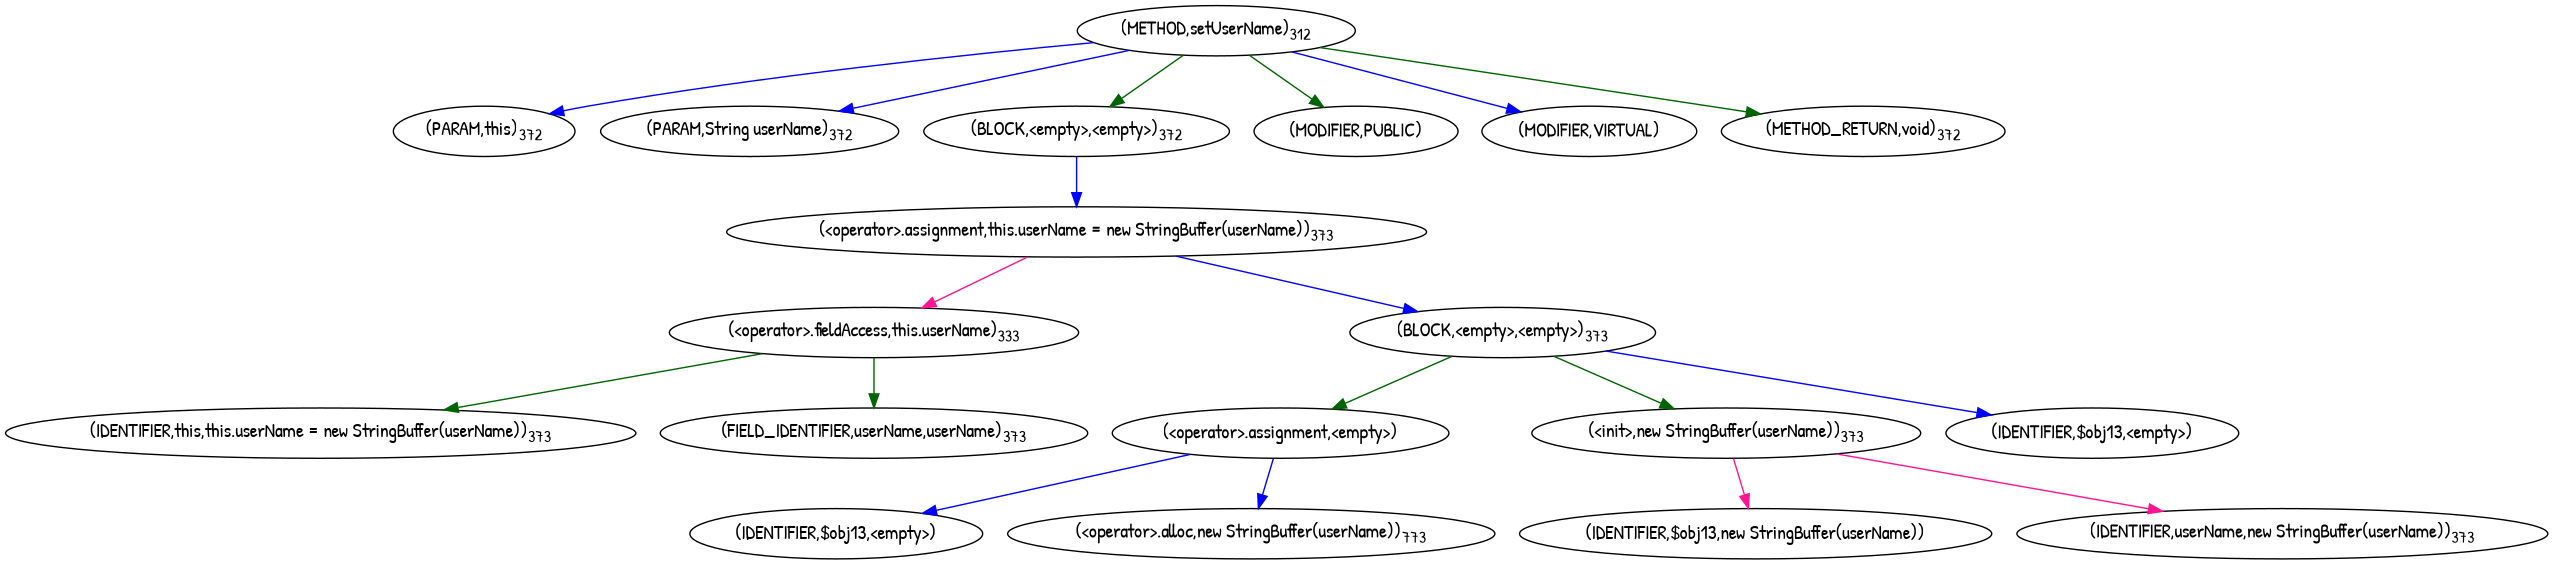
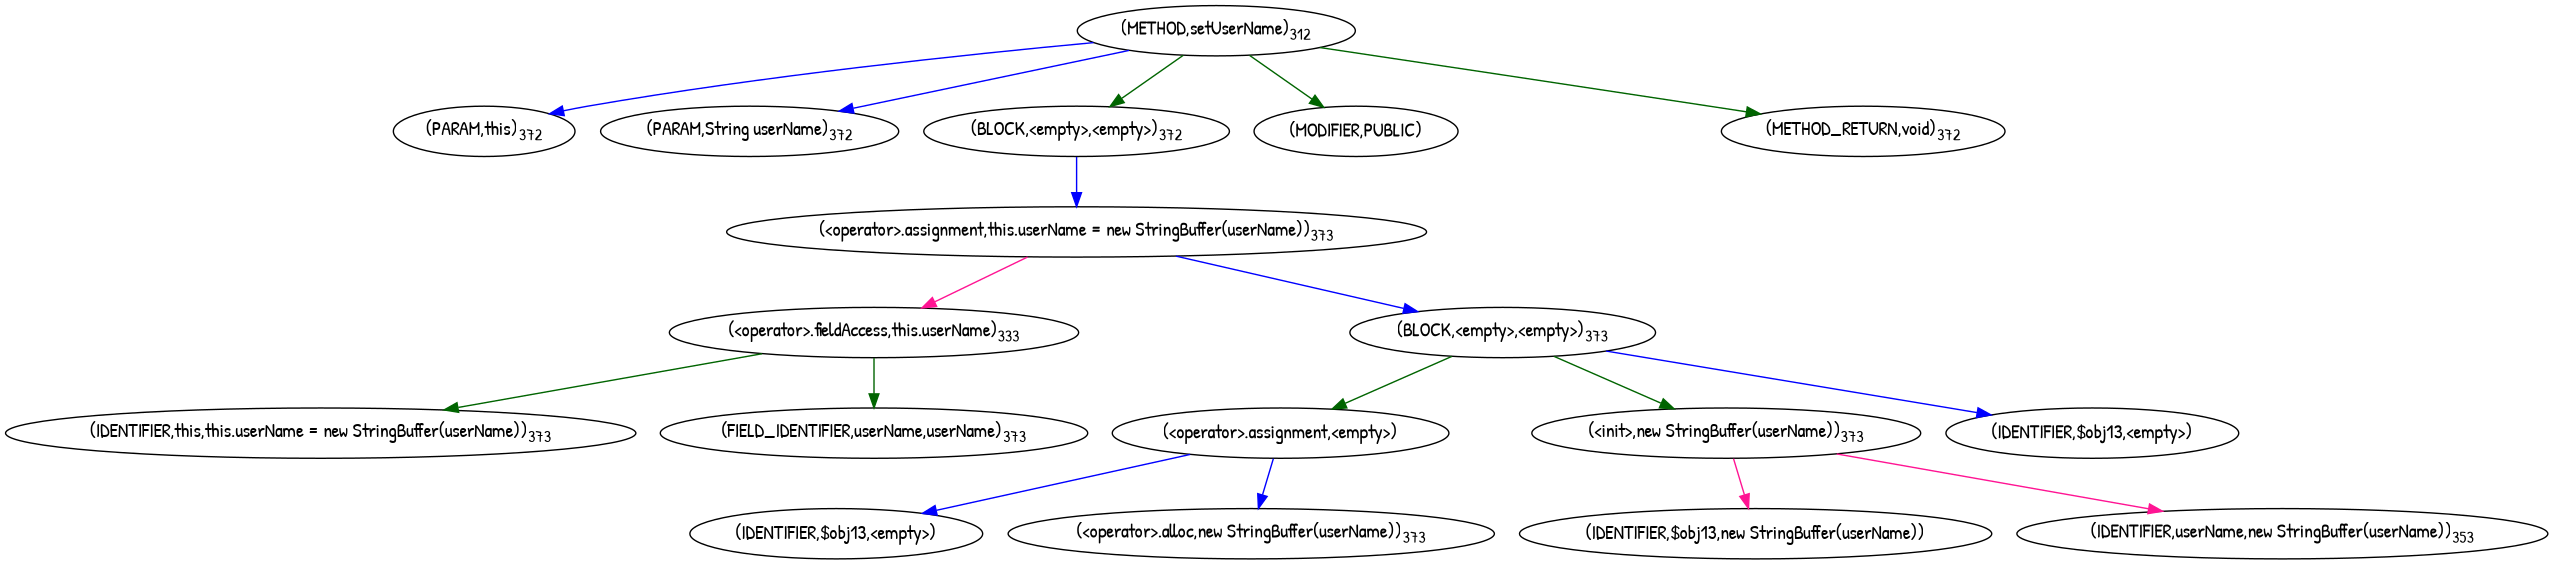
(1589, 131) -> none
(1415, 532) -> (1415, 532)
(2463, 532) -> (2463, 532)
